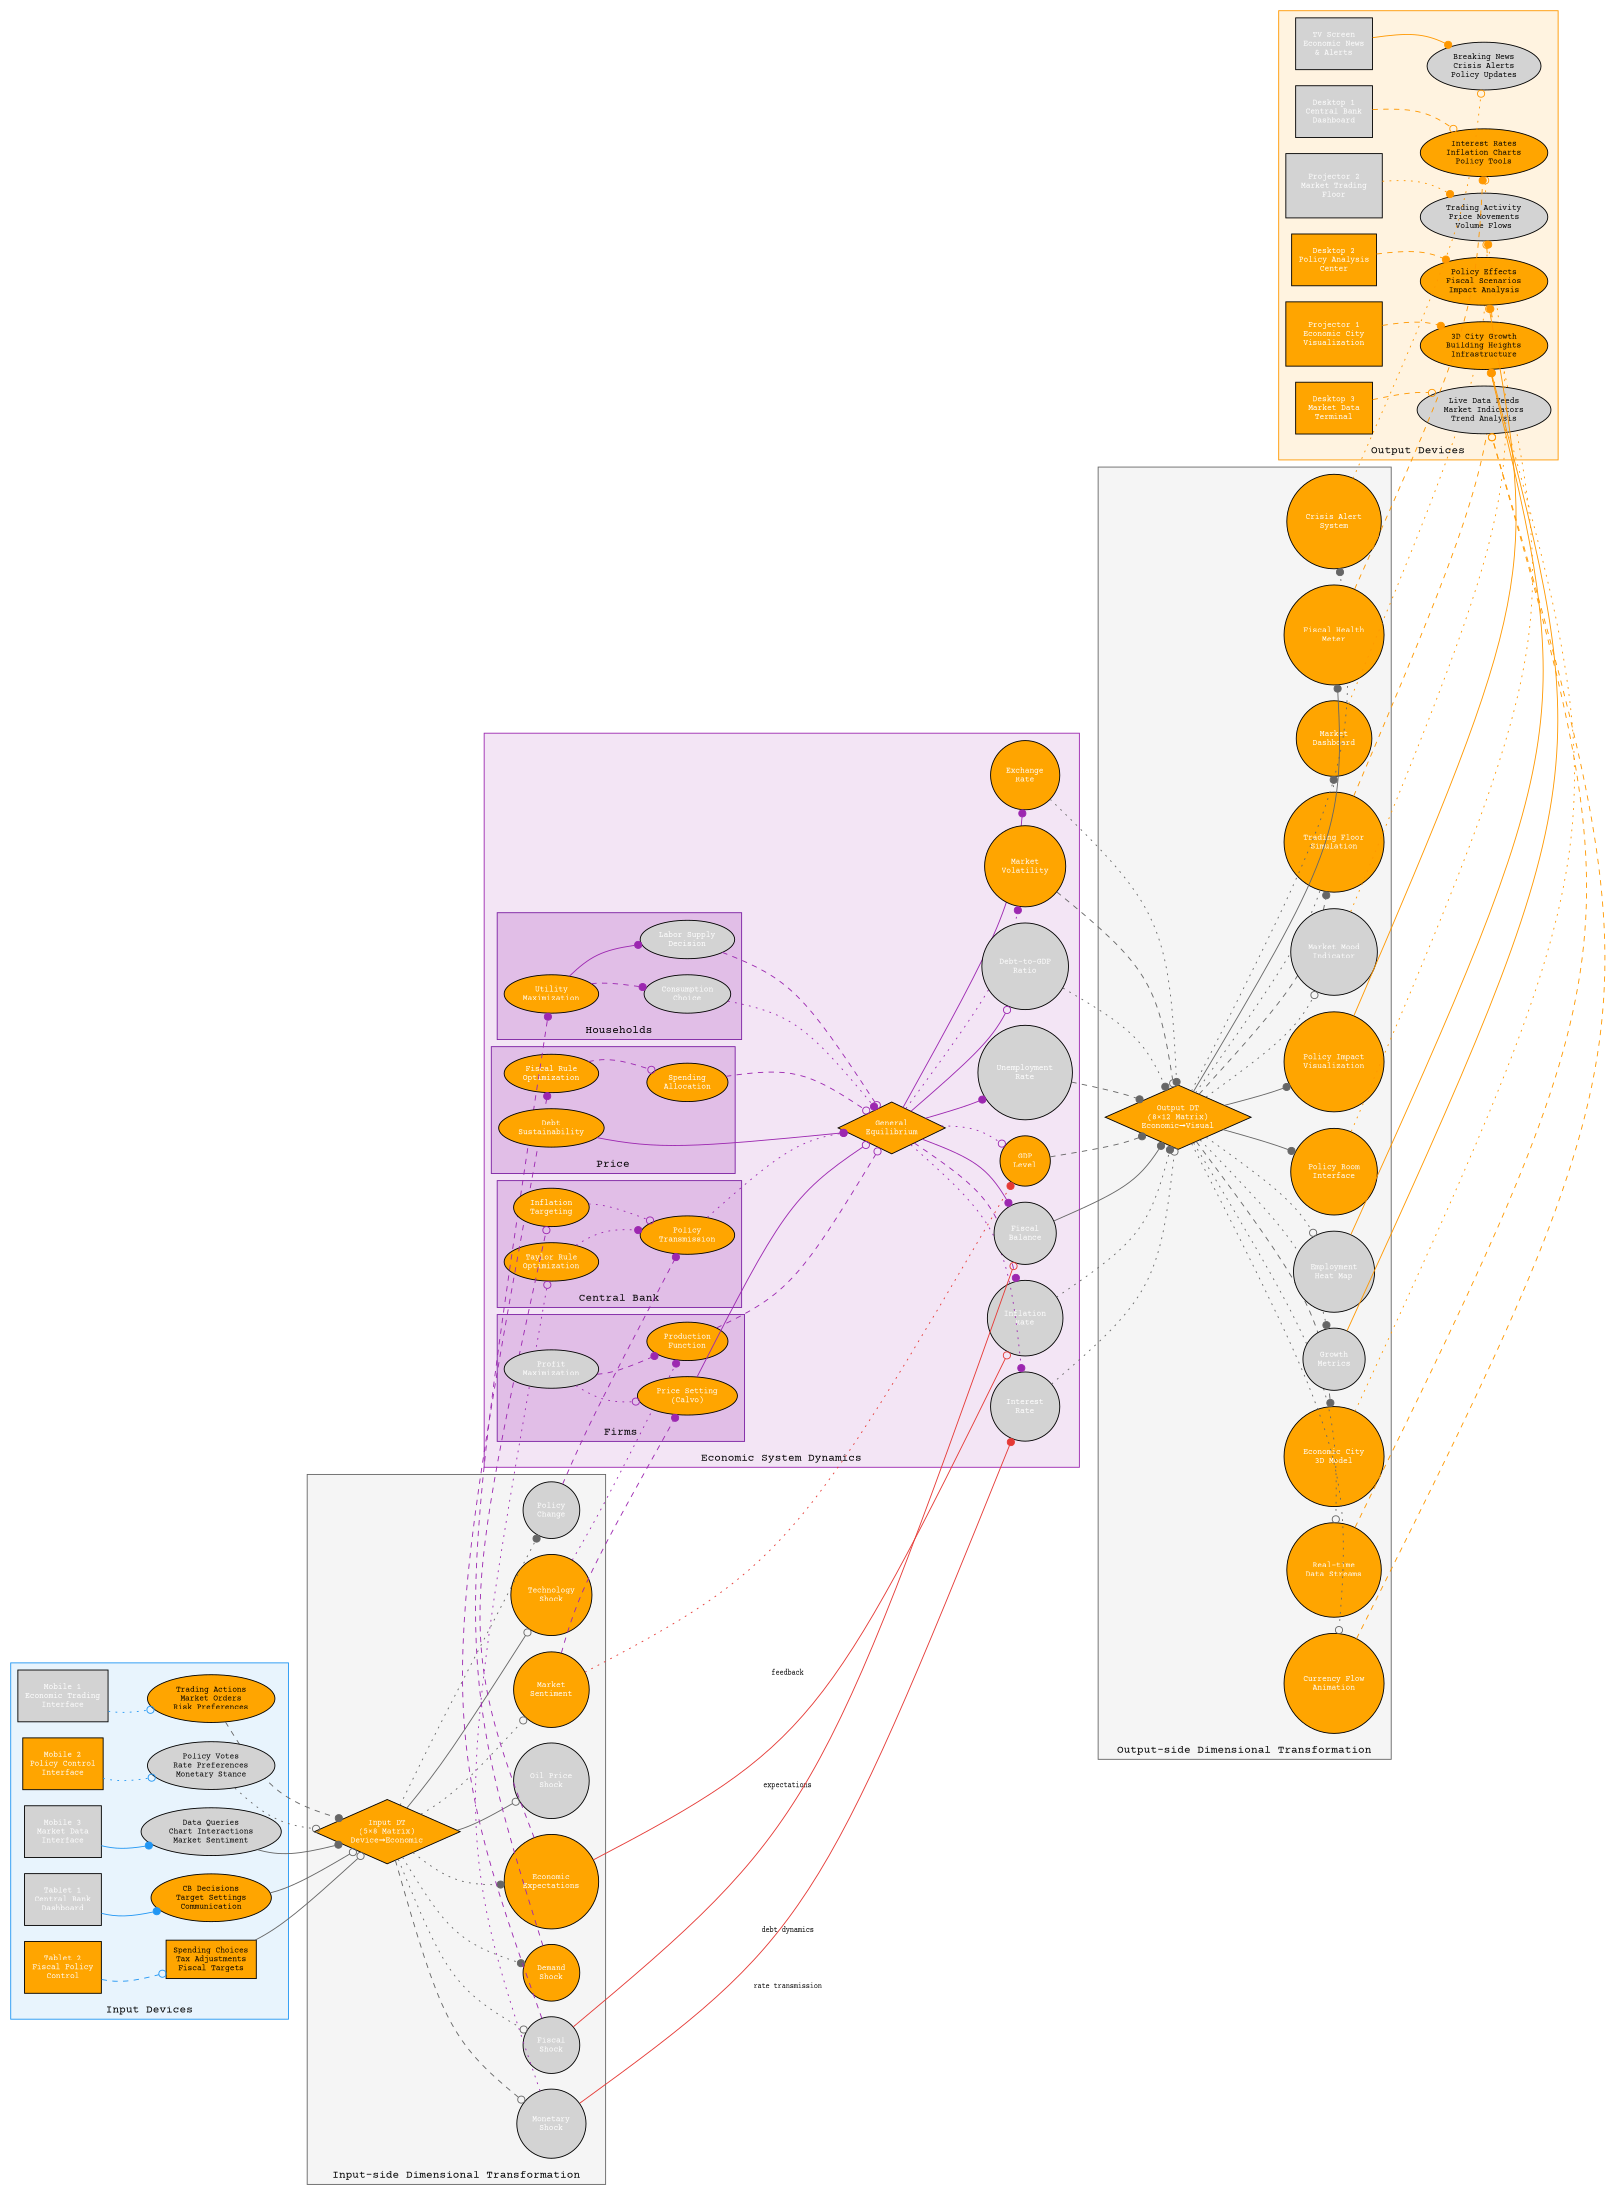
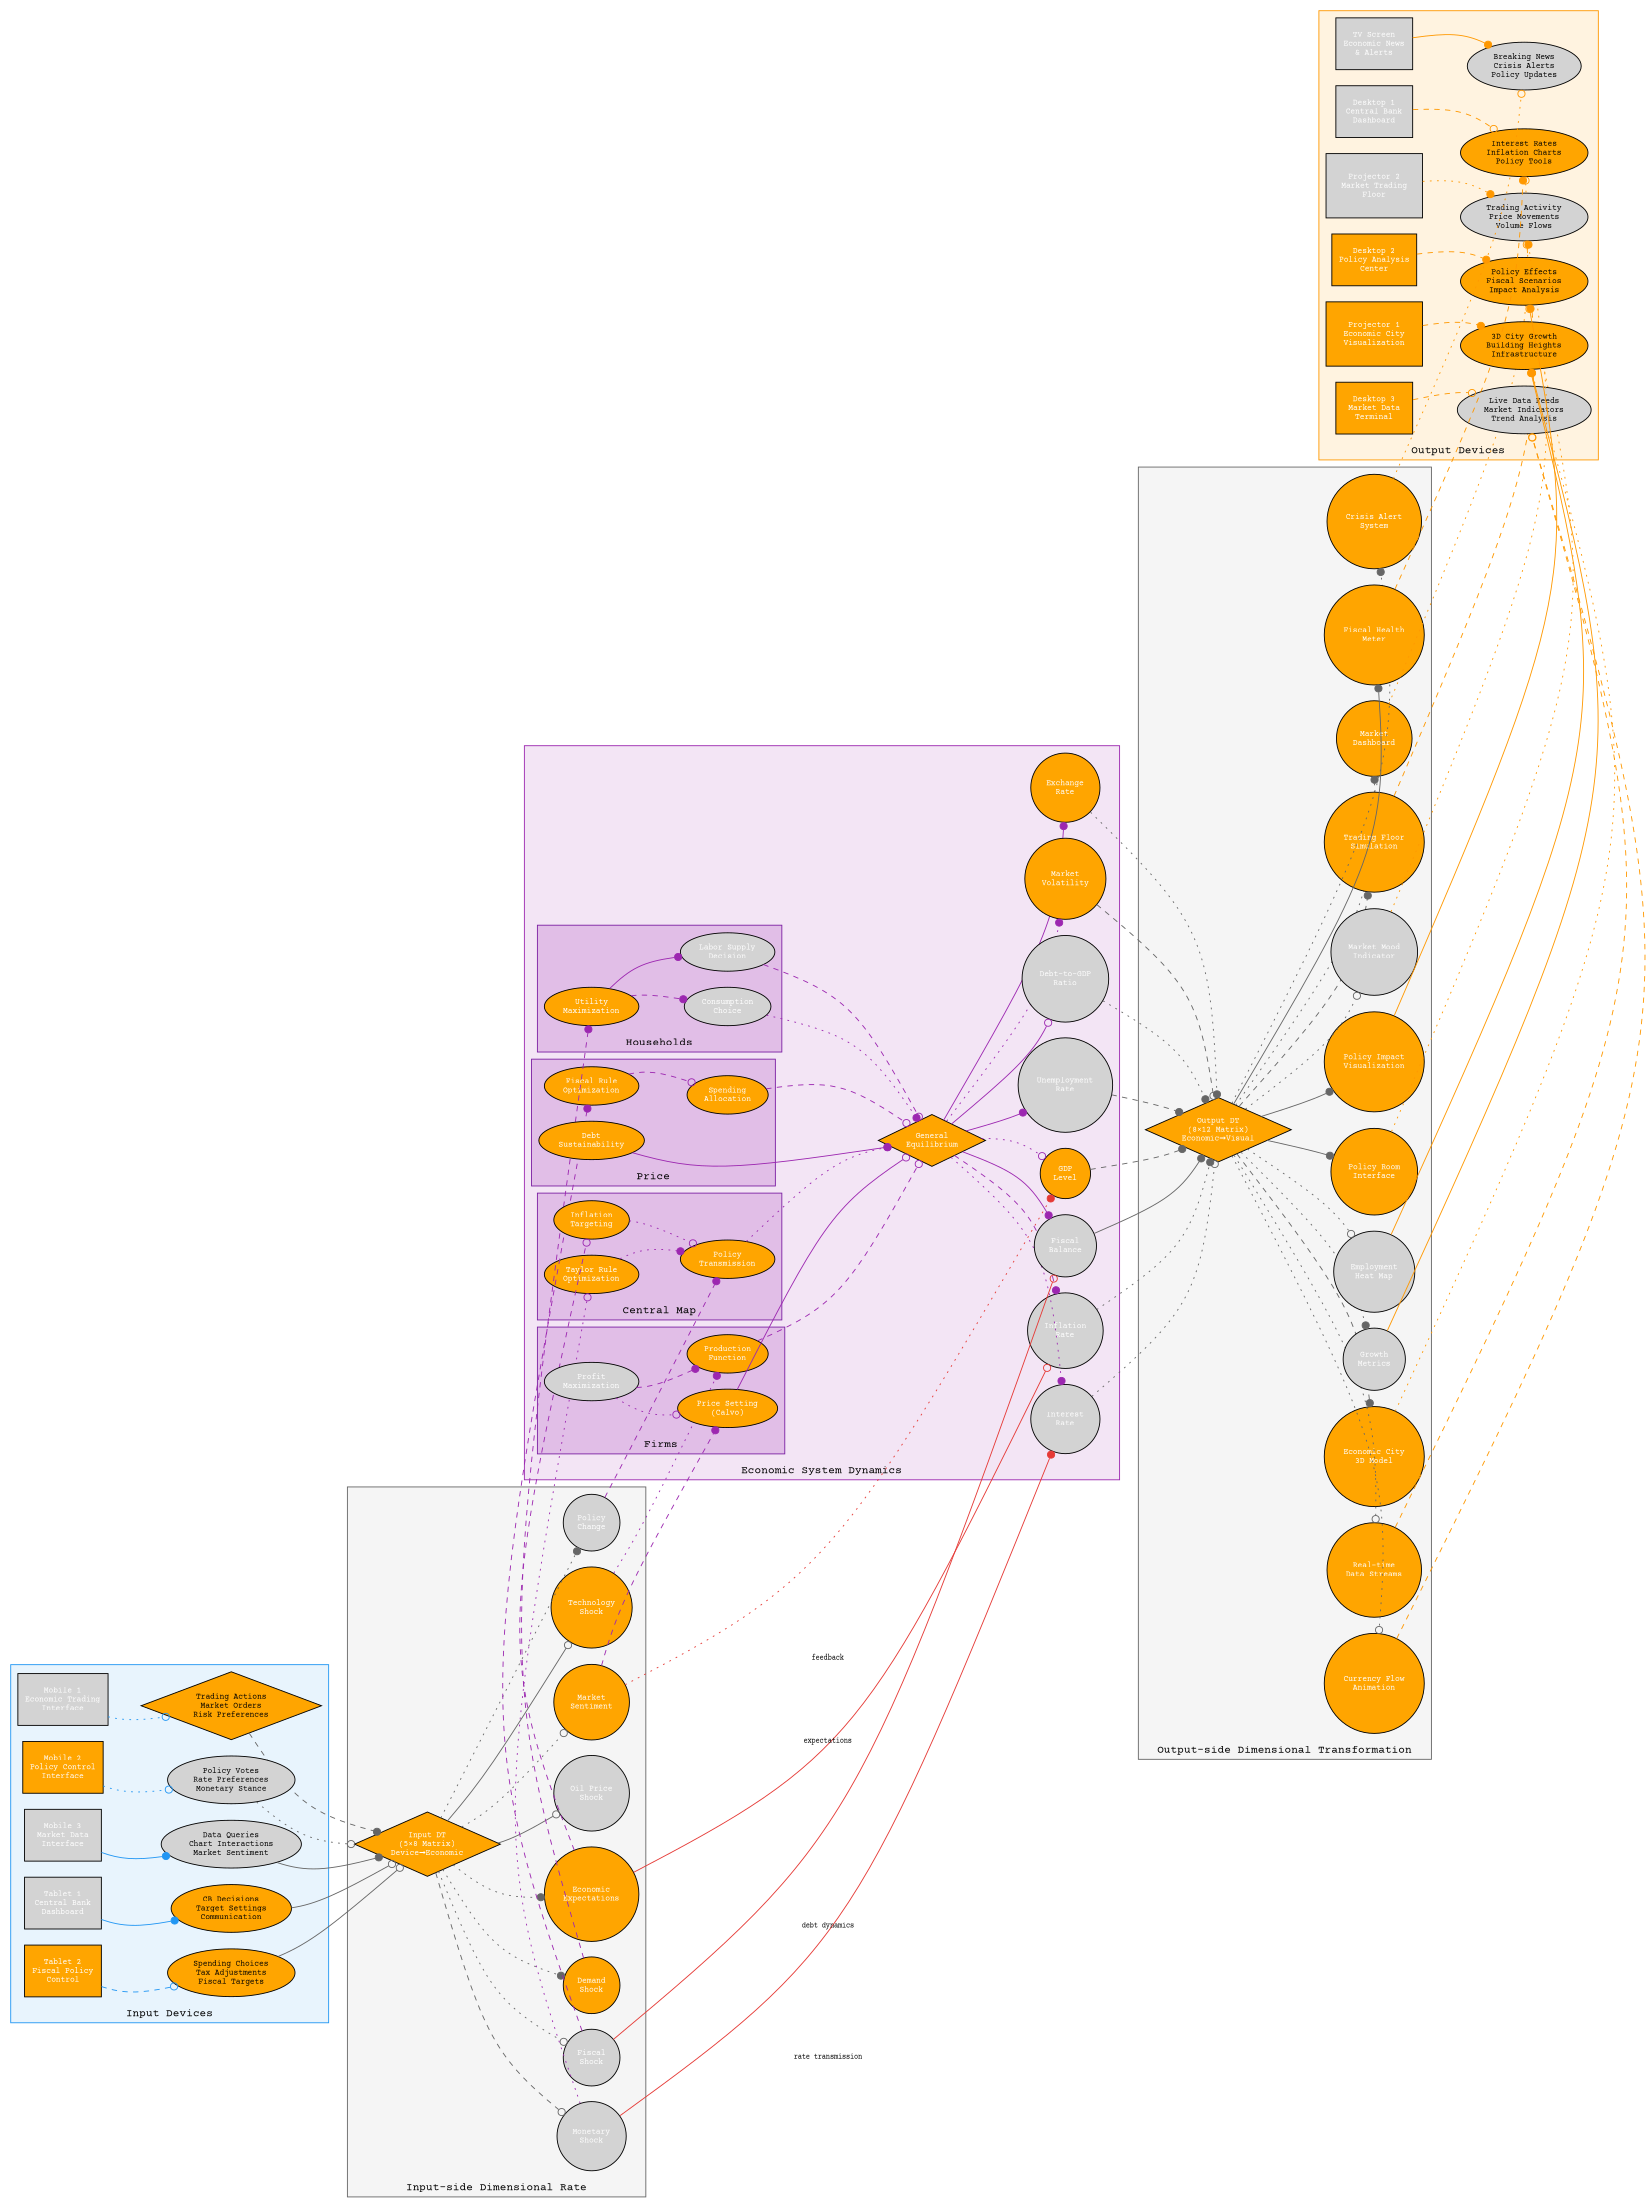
(619, 1298) -> (660, 1311)
(211, 1699) -> (231, 1706)
(211, 1959) -> (231, 1973)
(456, 2175) -> (497, 2188)
